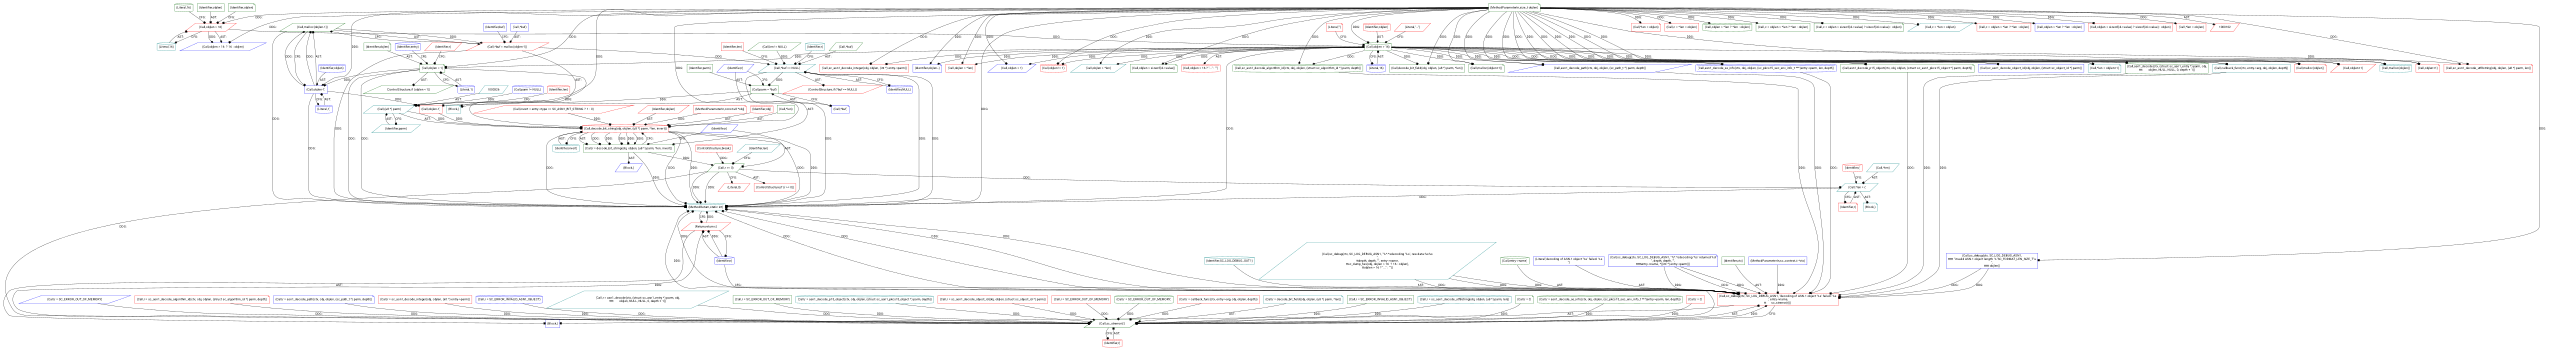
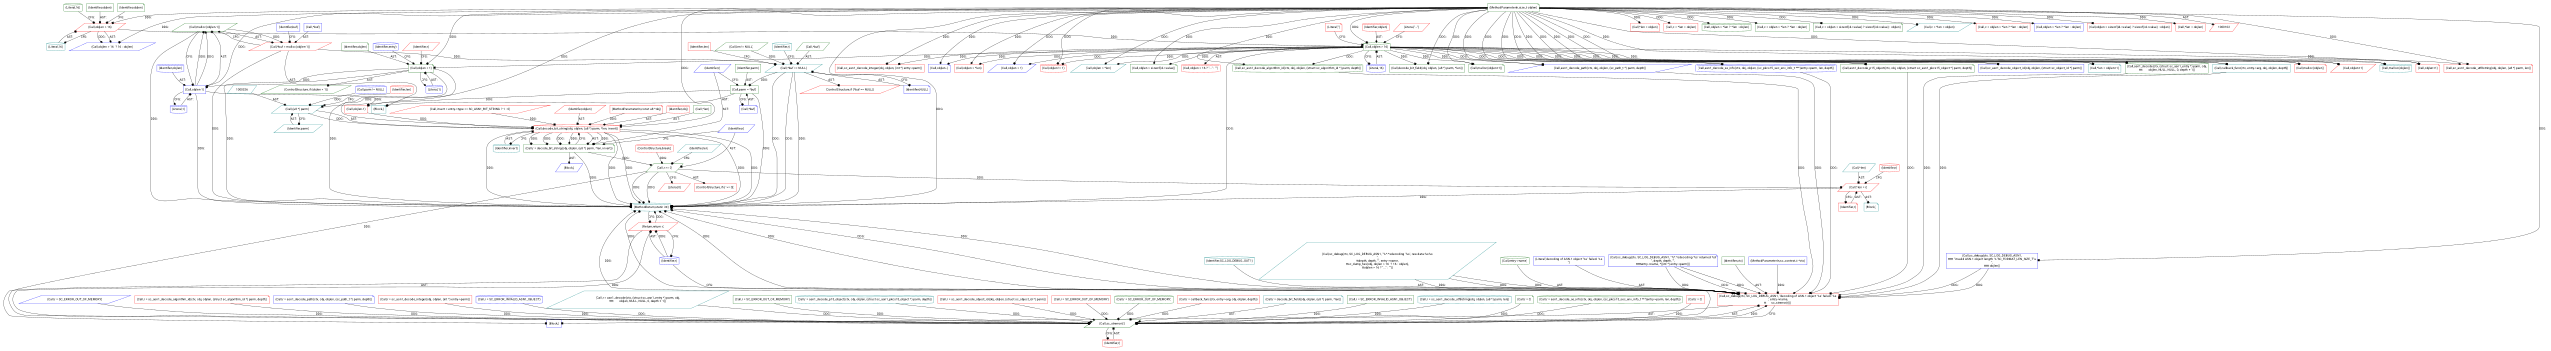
(927, 68) -> (939, 68)
(900, 90) -> (917, 90)
none -> (758, 184)
(1857, 187) -> (1858, 187)
